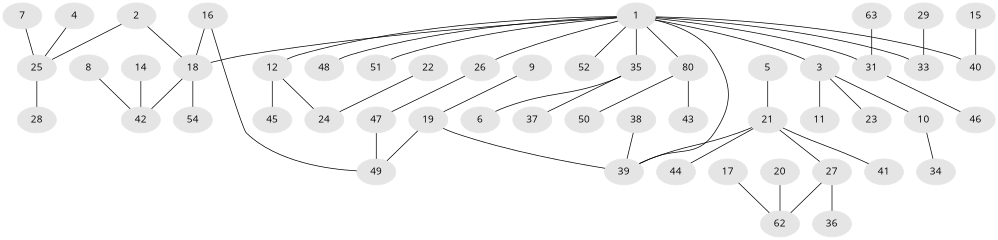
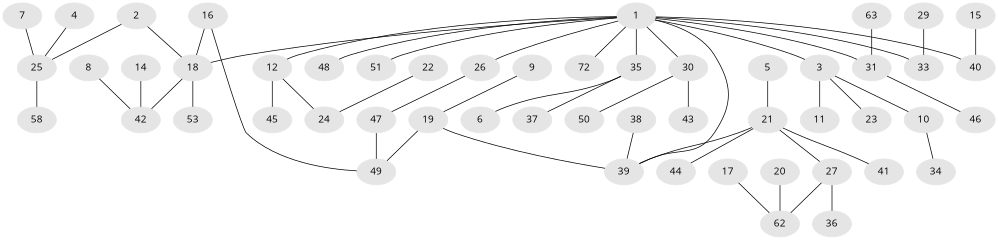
(584, 68) -> (584, 68)
(688, 68) -> (688, 68)
(37, 120) -> (37, 120)
(193, 120) -> (193, 120)
